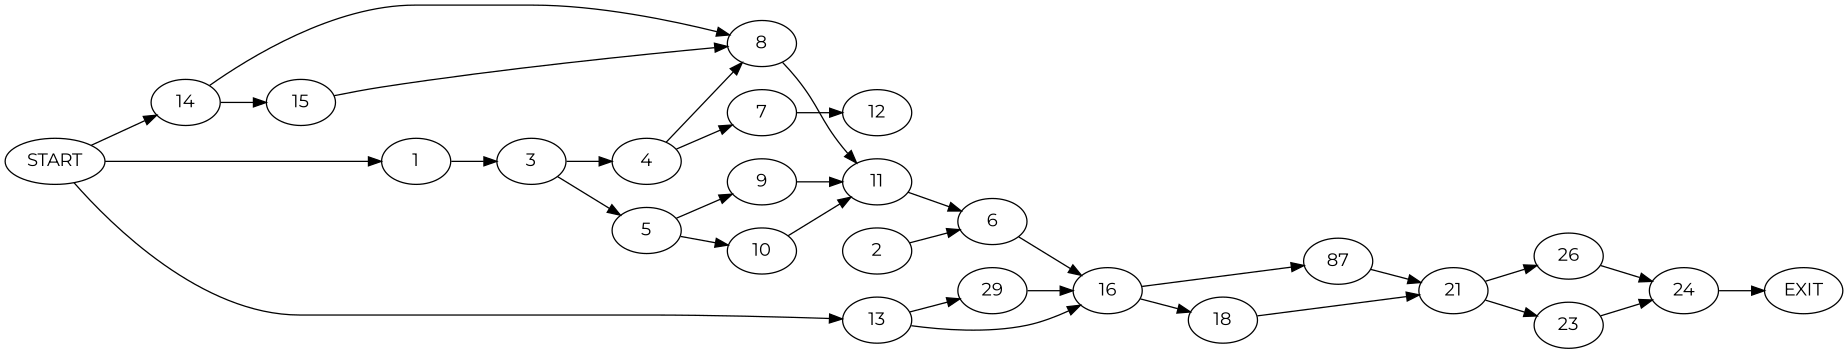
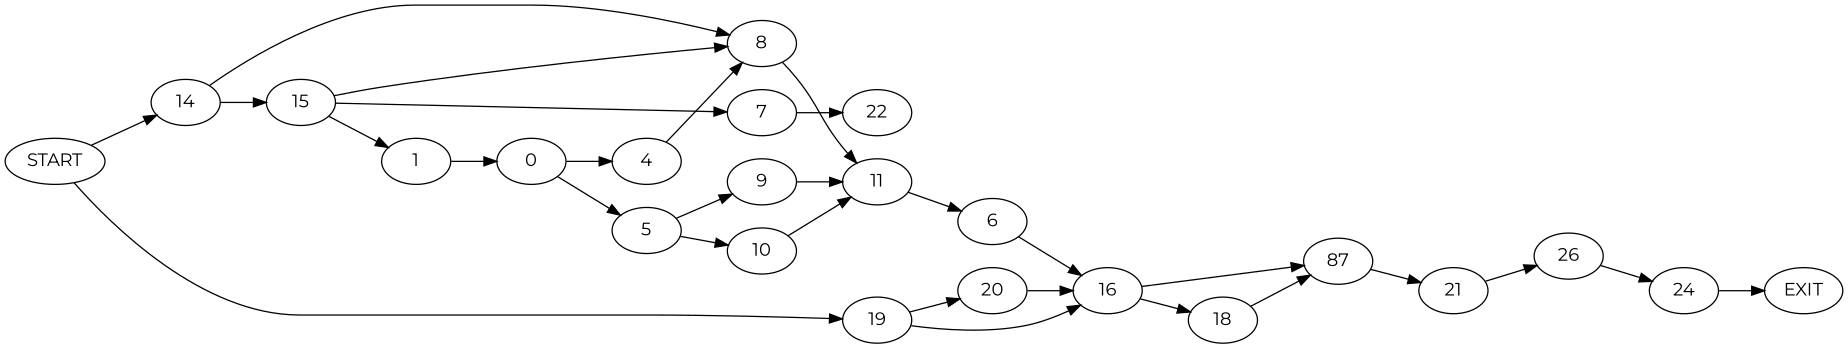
(877, 113) -> (877, 113)
(698, 140) -> (525, 107)
(237, 161) -> (353, 129)
(531, 161) -> (531, 161)
(877, 251) -> none
(992, 291) -> (992, 291)
(1332, 306) -> (1275, 294)
(877, 320) -> (877, 320)
(1569, 325) -> none
